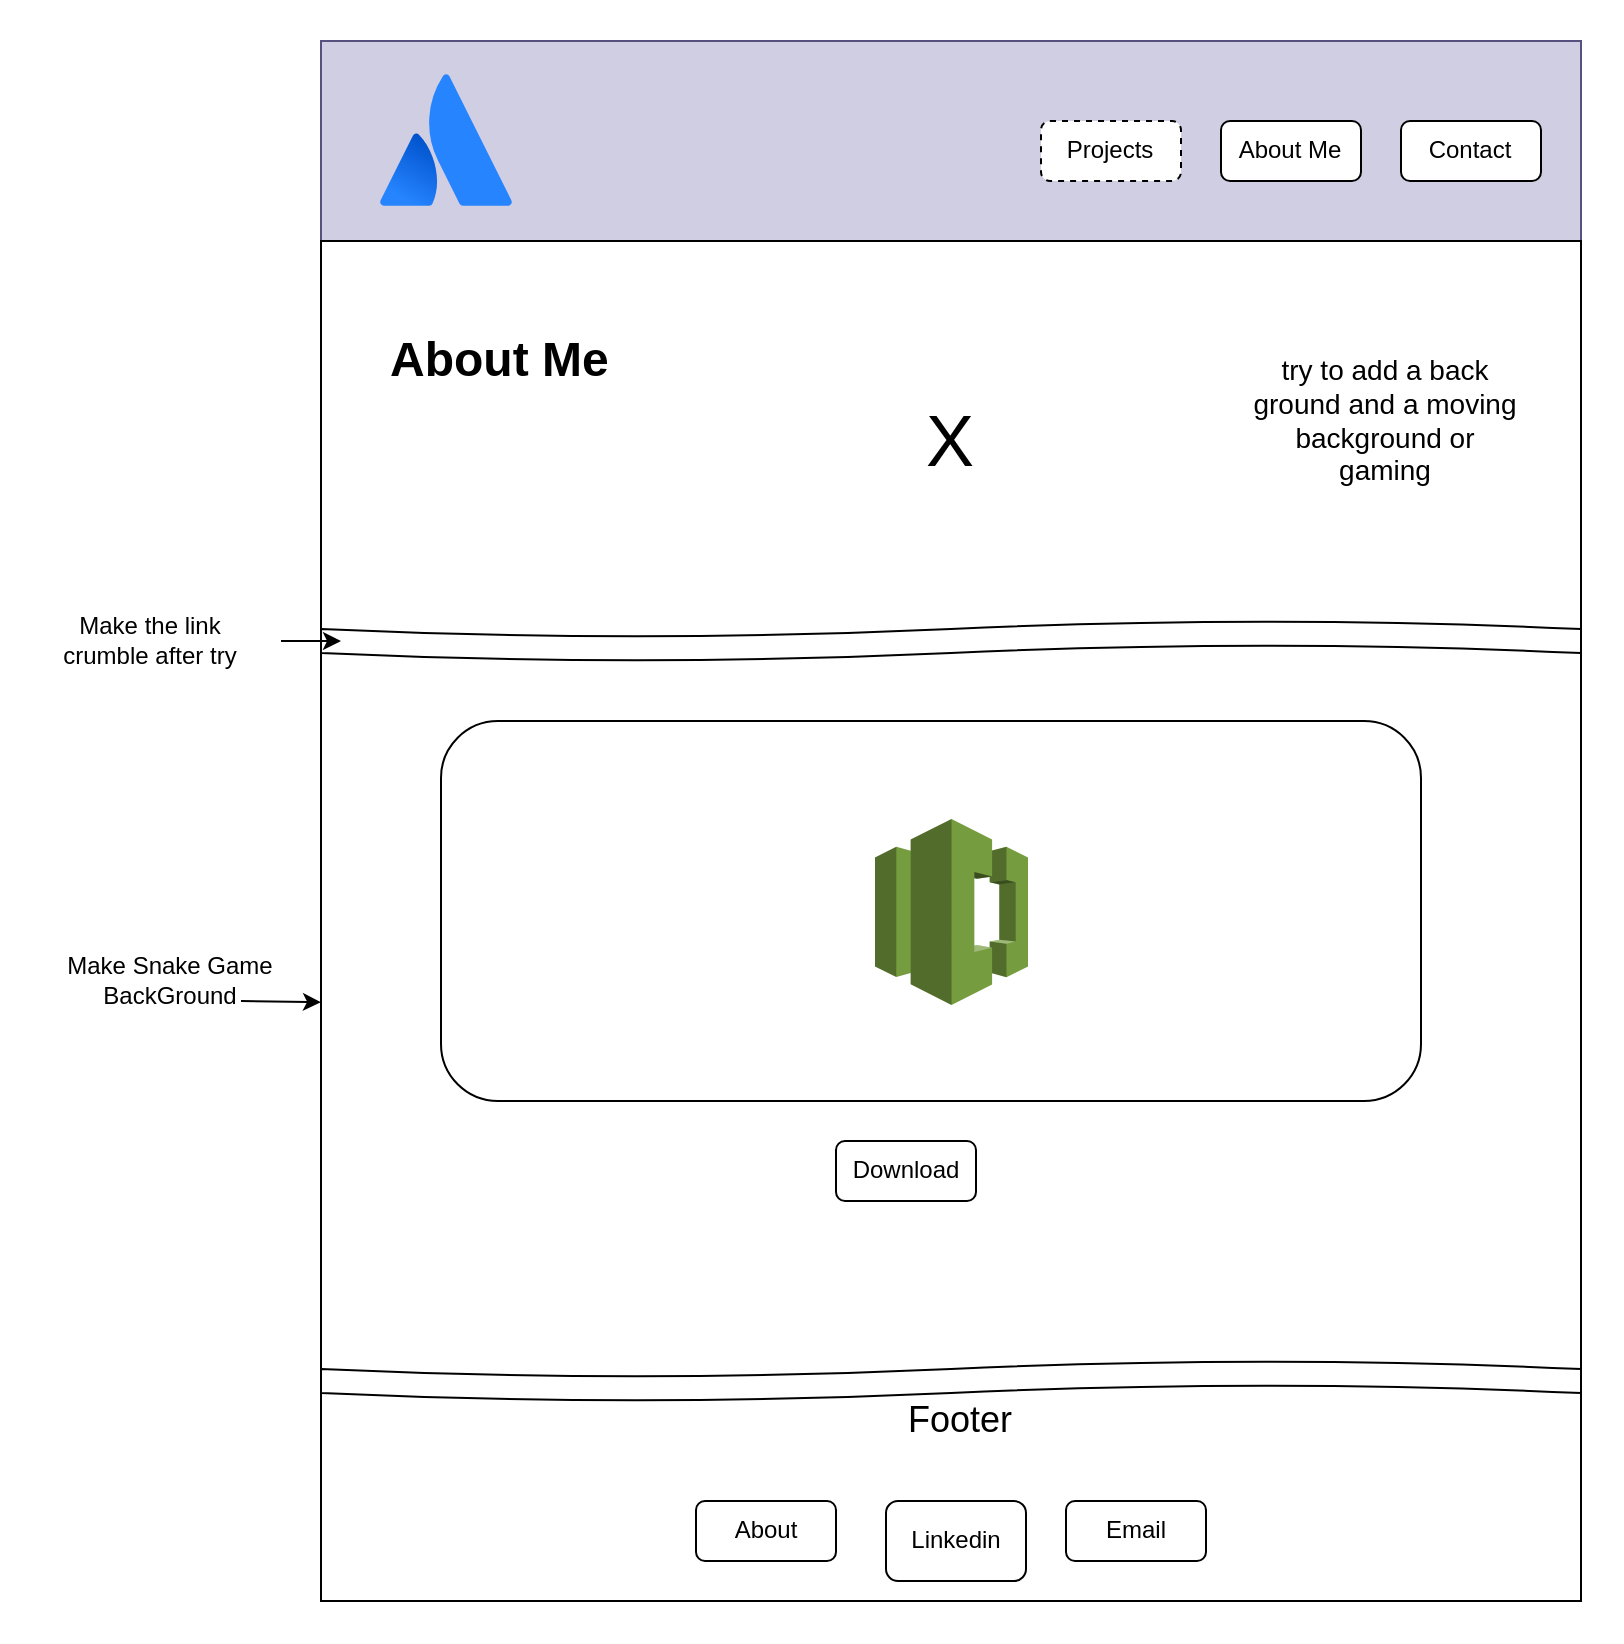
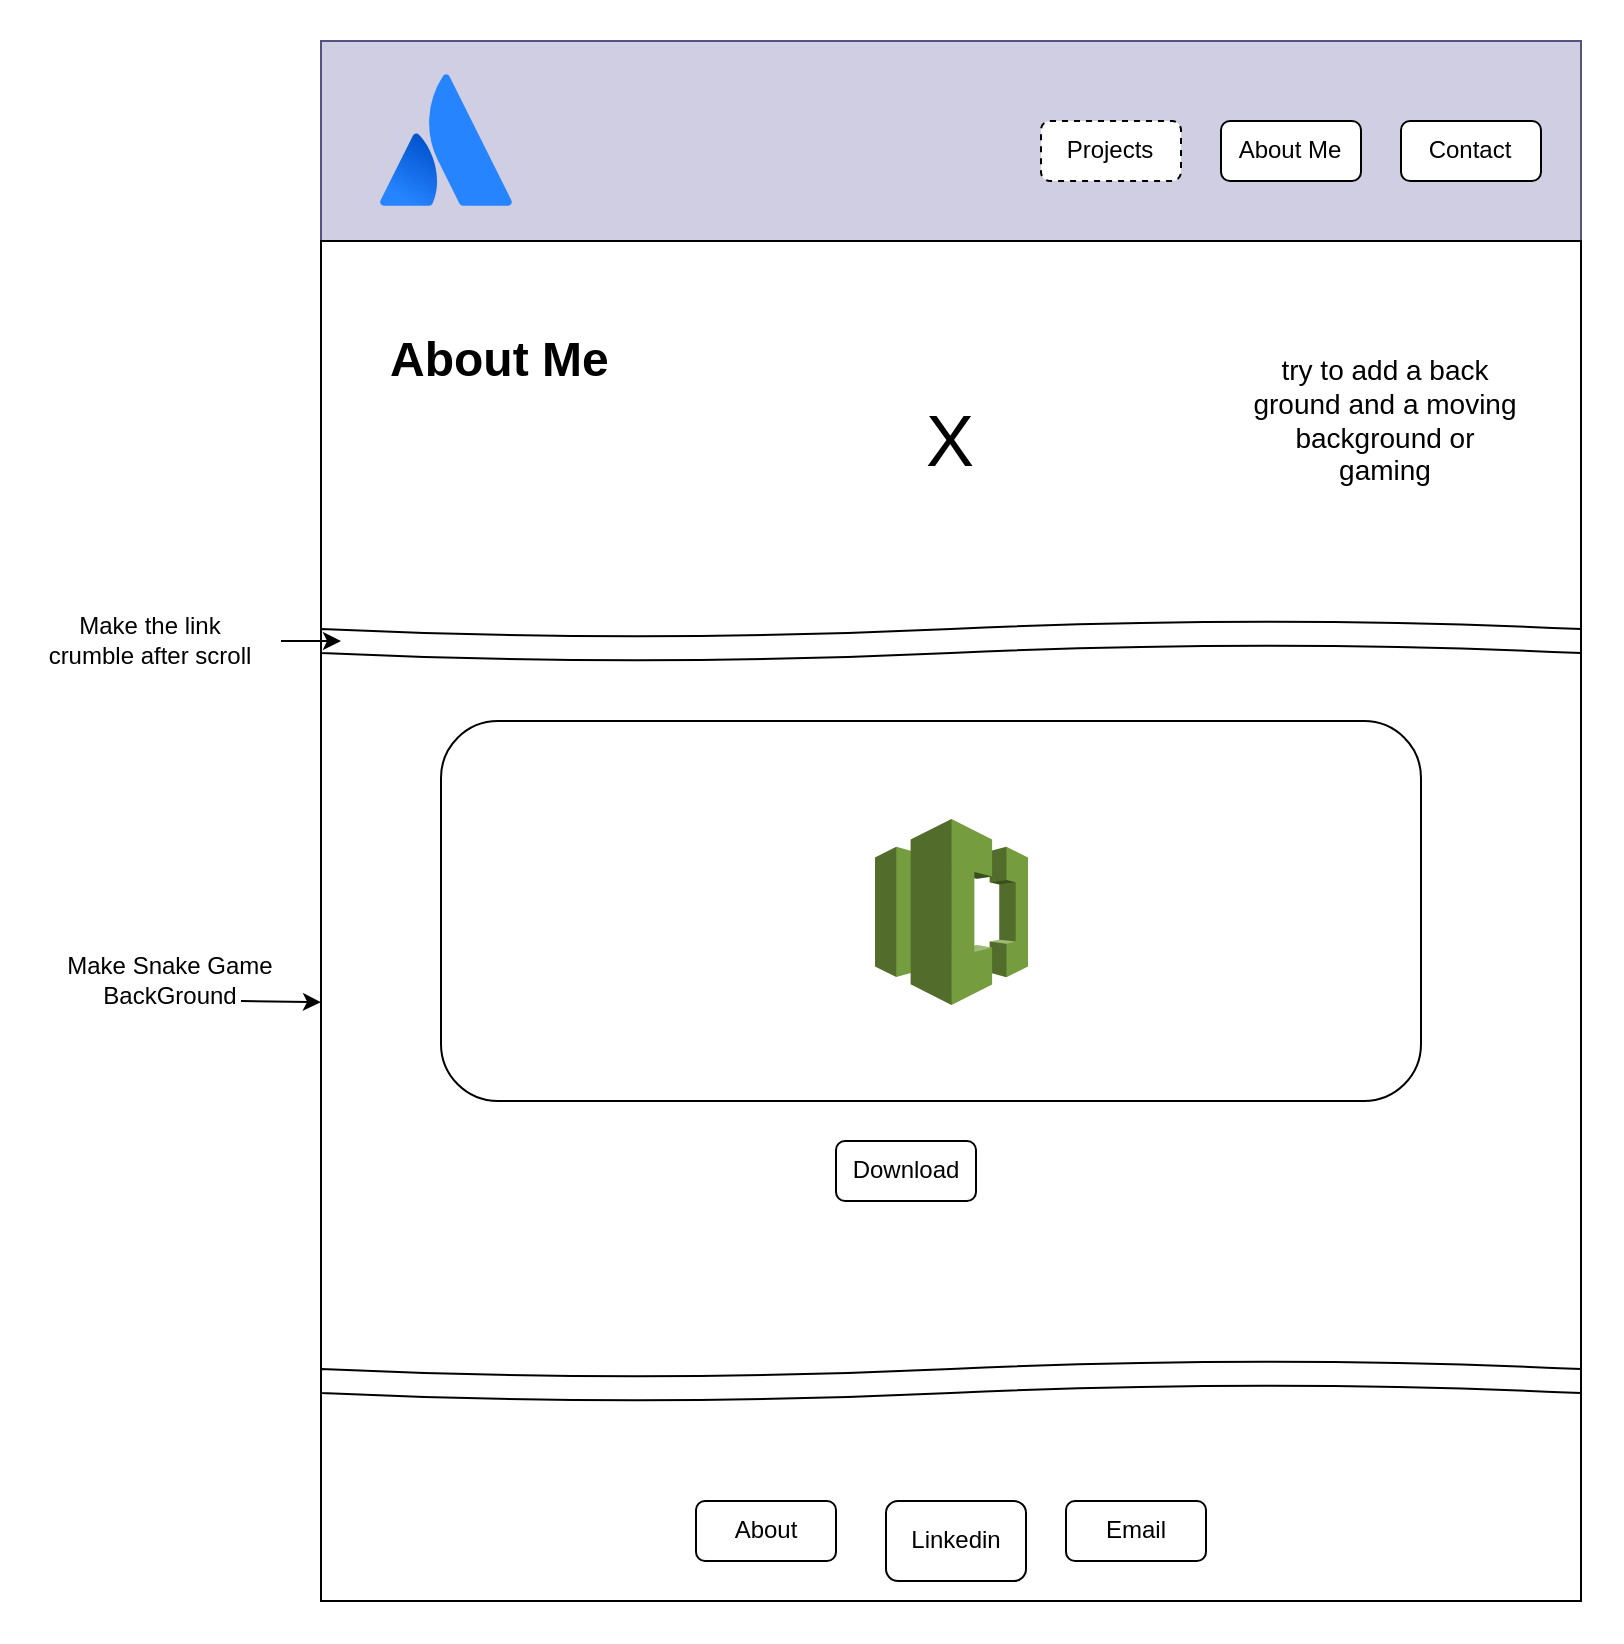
(151, 641) -> (151, 641)
(961, 1421) -> none
